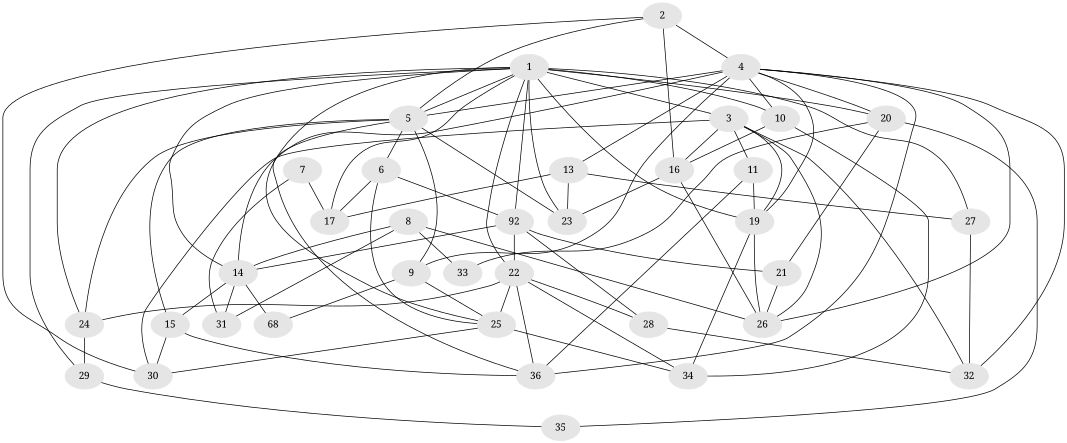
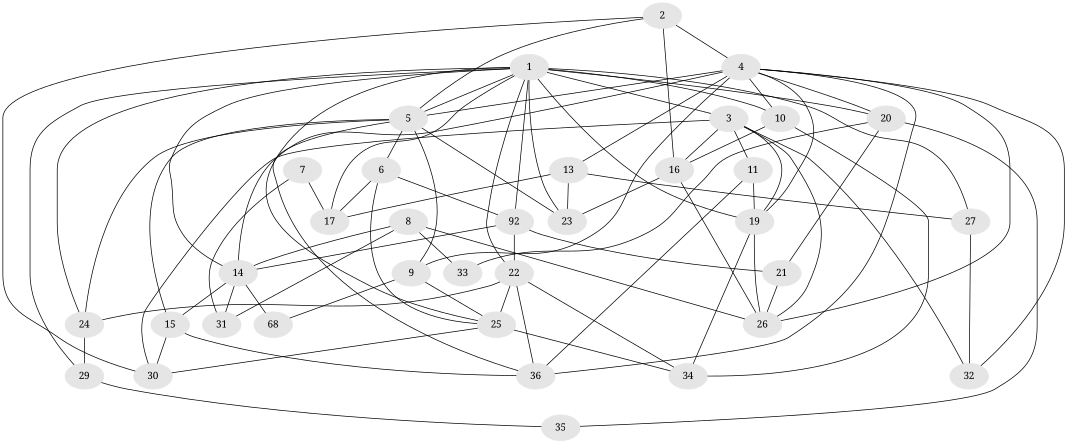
(649, 325) -> none
